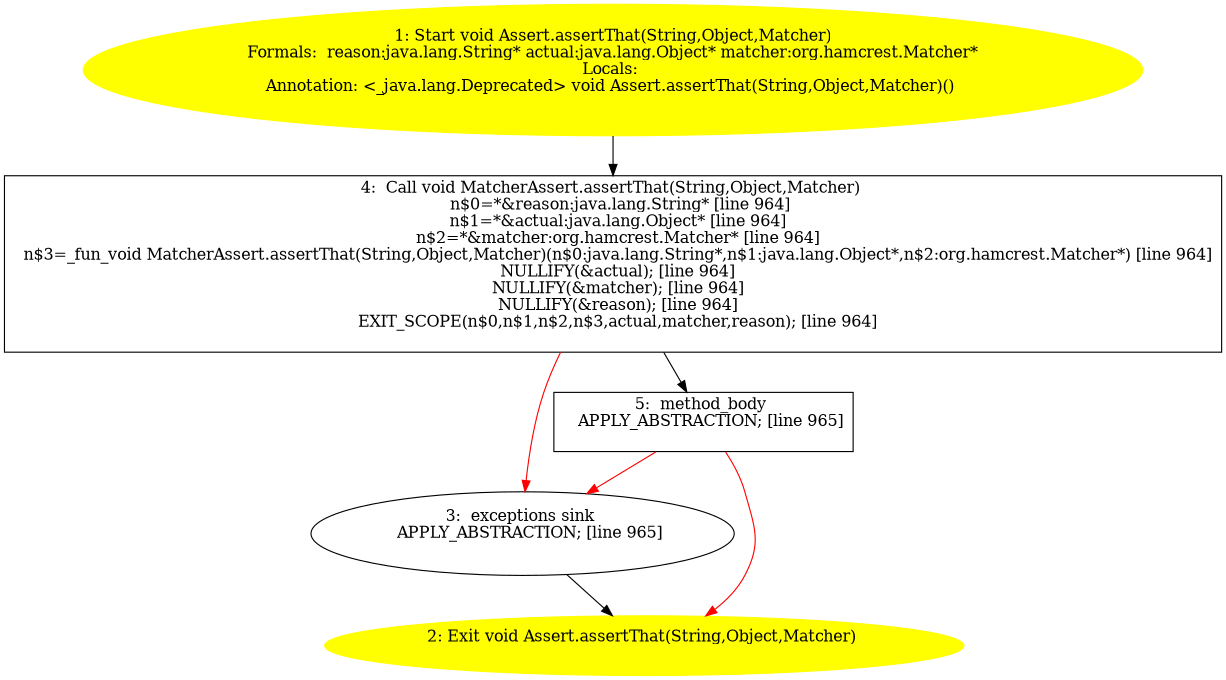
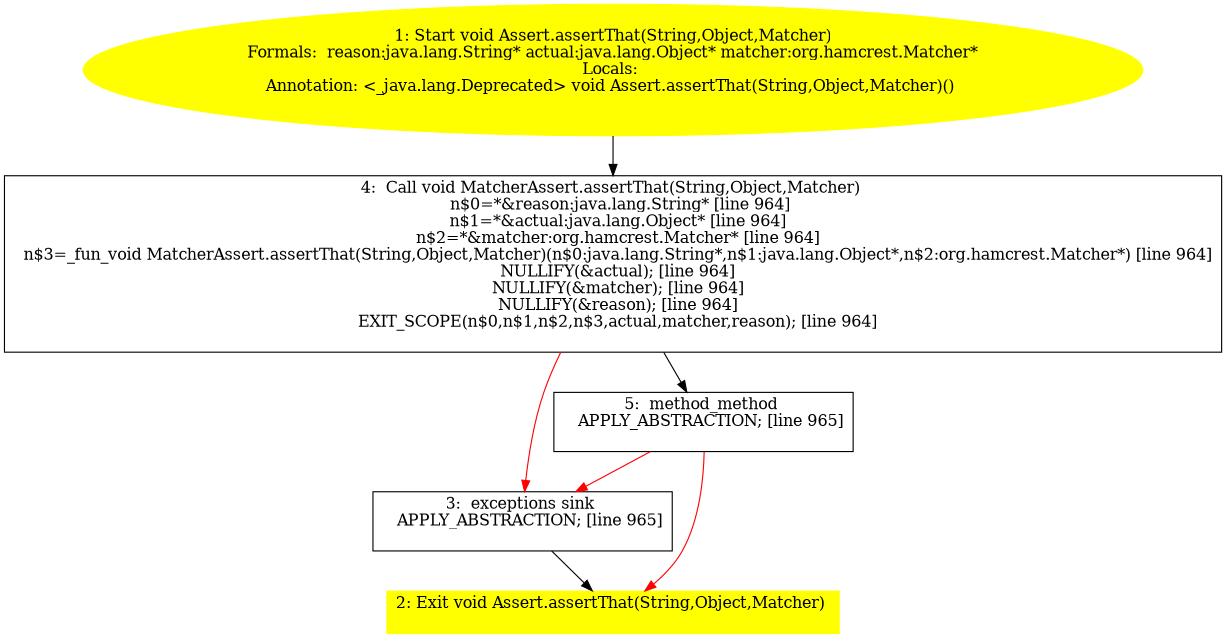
(704, 422) -> (704, 422)
(523, 534) -> (523, 521)
(644, 646) -> (613, 612)
